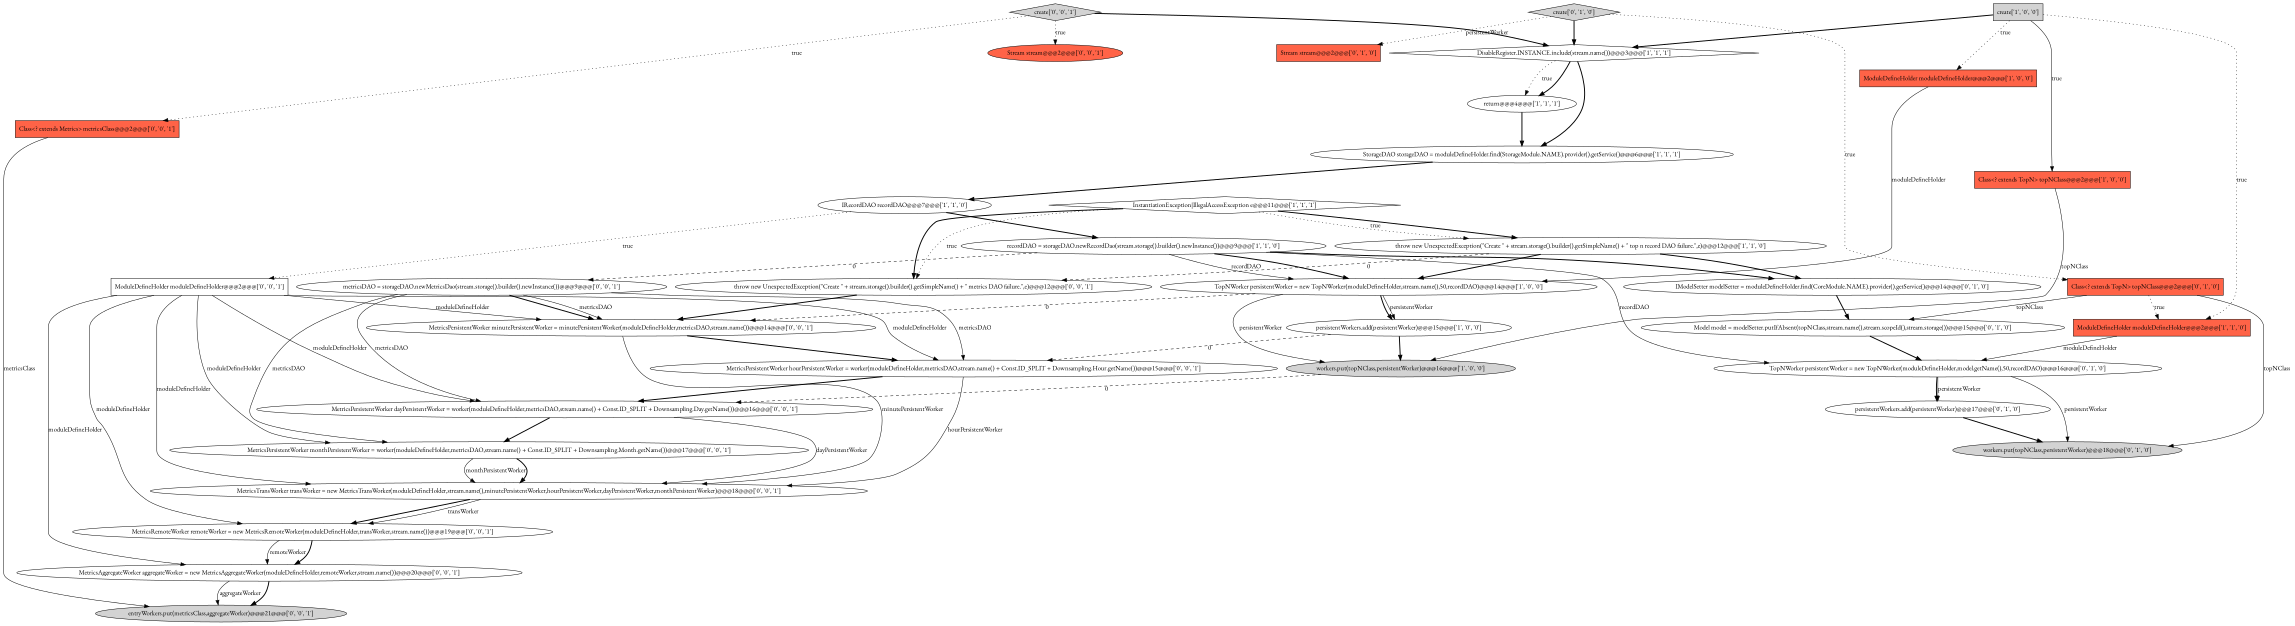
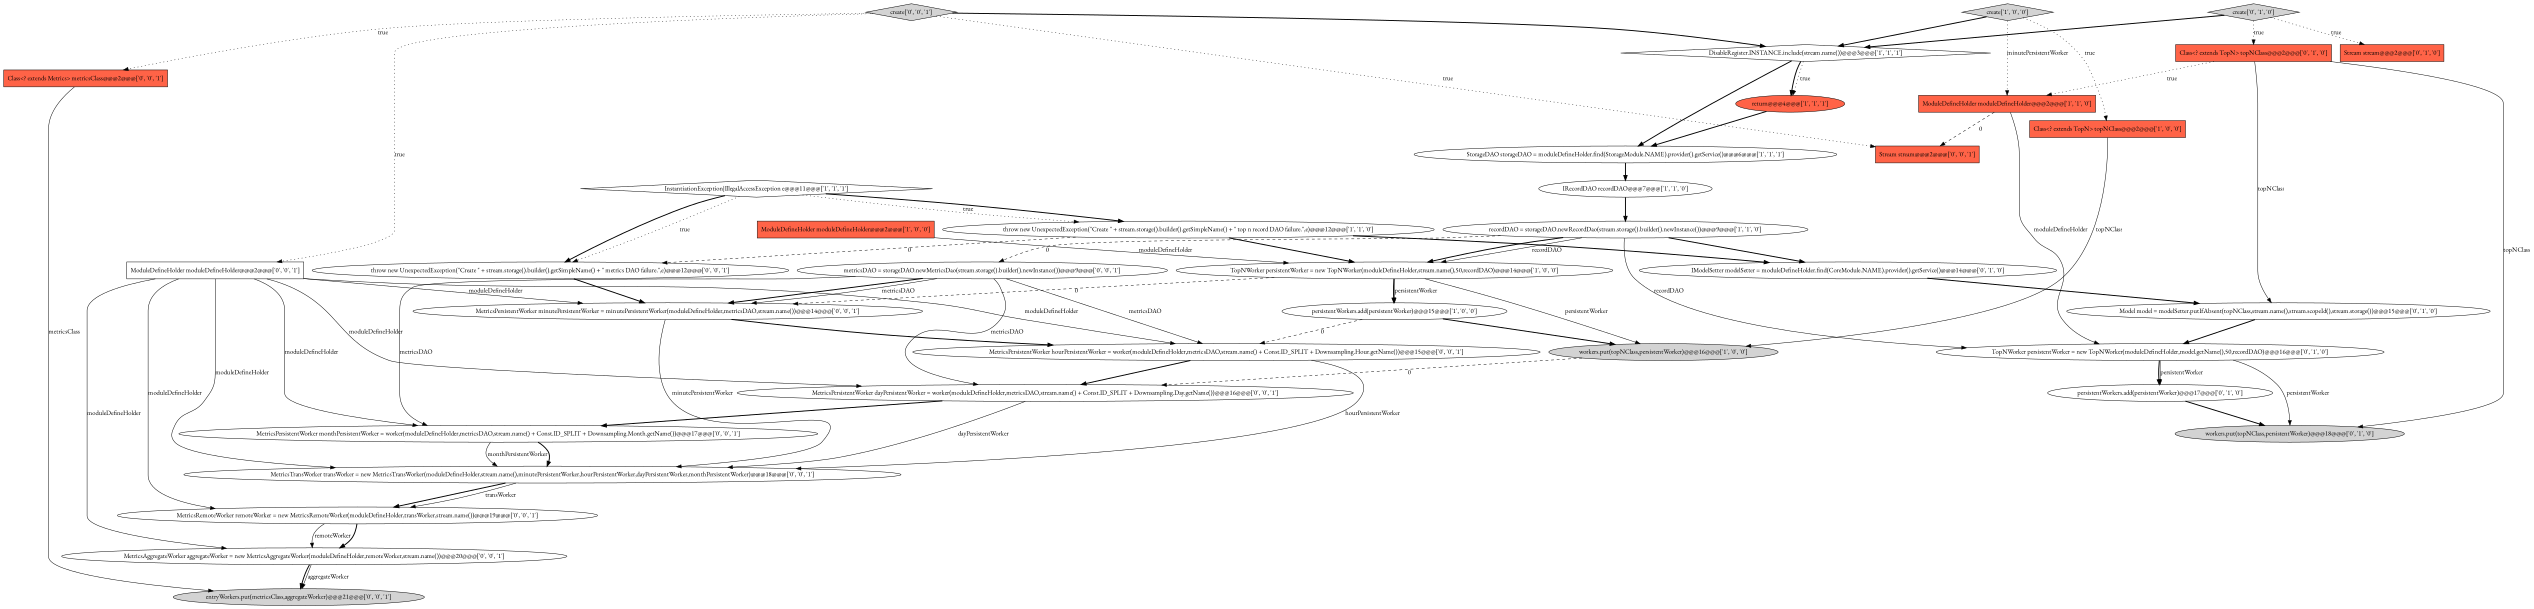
(2018, 12) -> (2008, 12)
(1487, 33) -> (2336, 33)
(1985, 44) -> none
(1055, 53) -> (1927, 154)
(2051, 90) -> (2079, 54)
(1522, 104) -> (1790, 104)
none -> (1969, 128)
(2242, 180) -> (2038, 53)
(562, 245) -> (485, 34)
